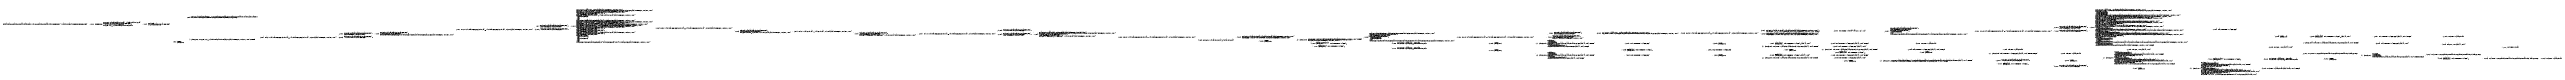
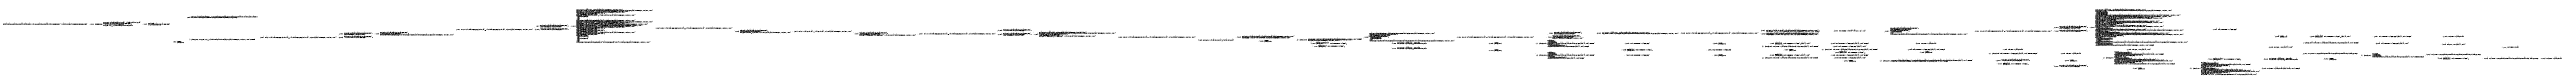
(1779, 43) -> (1778, 43)
